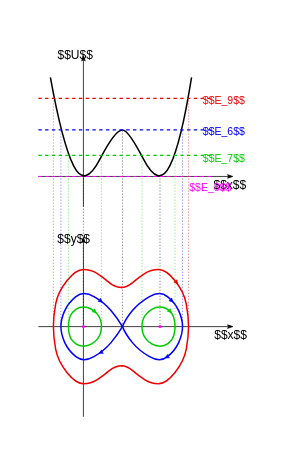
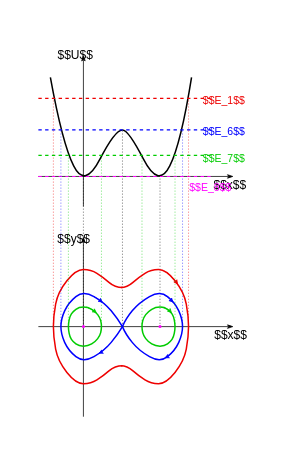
(224, 98) -> (224, 98)
